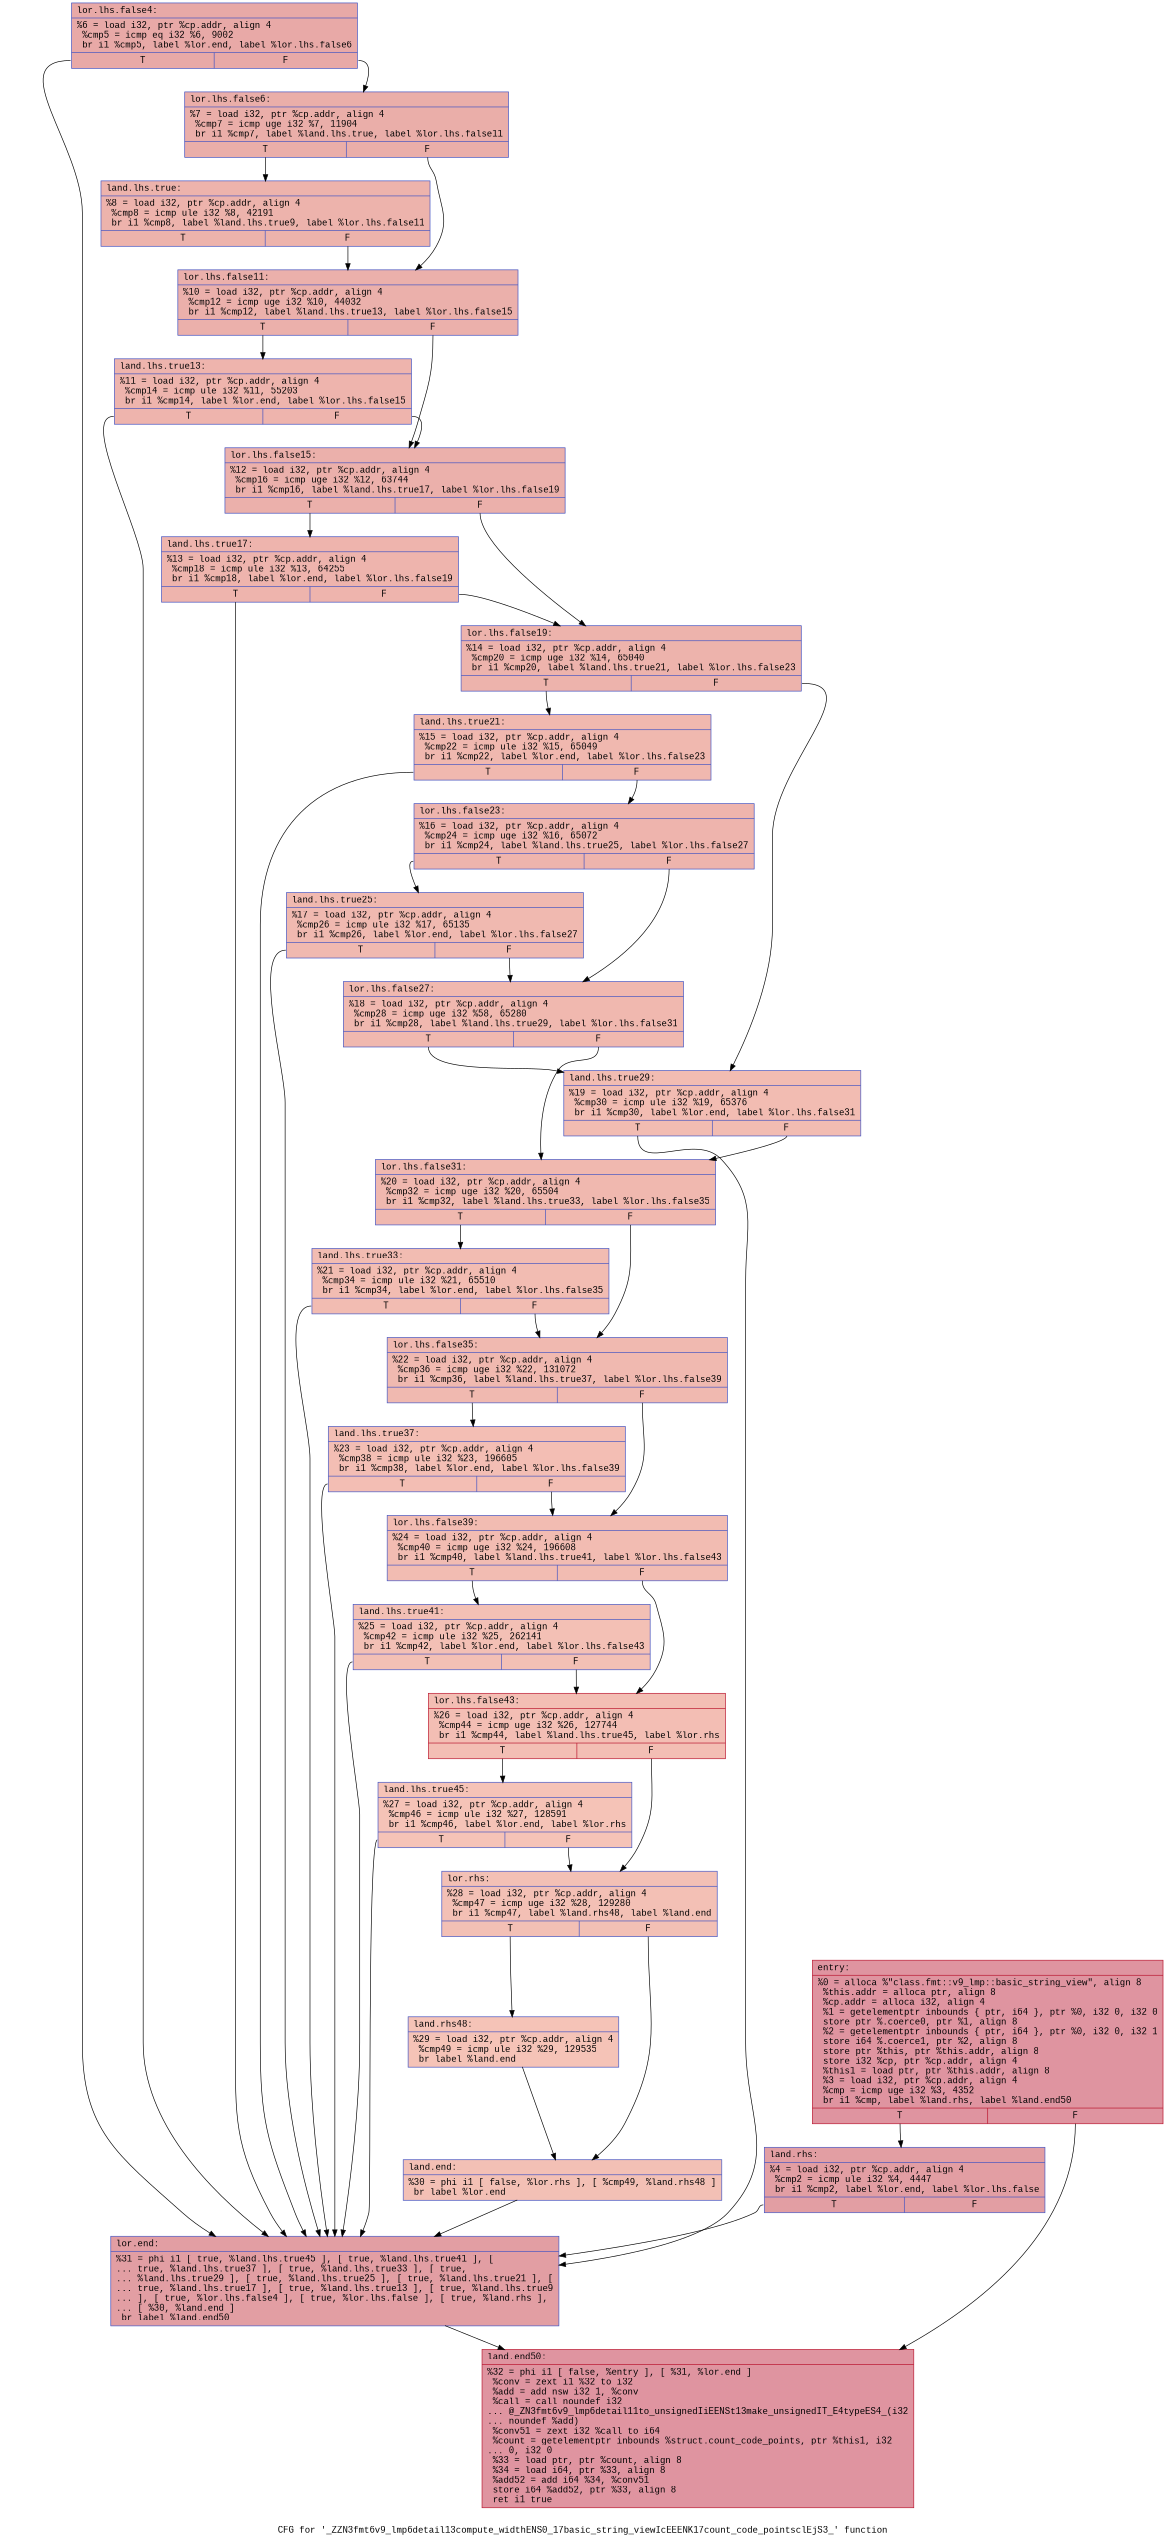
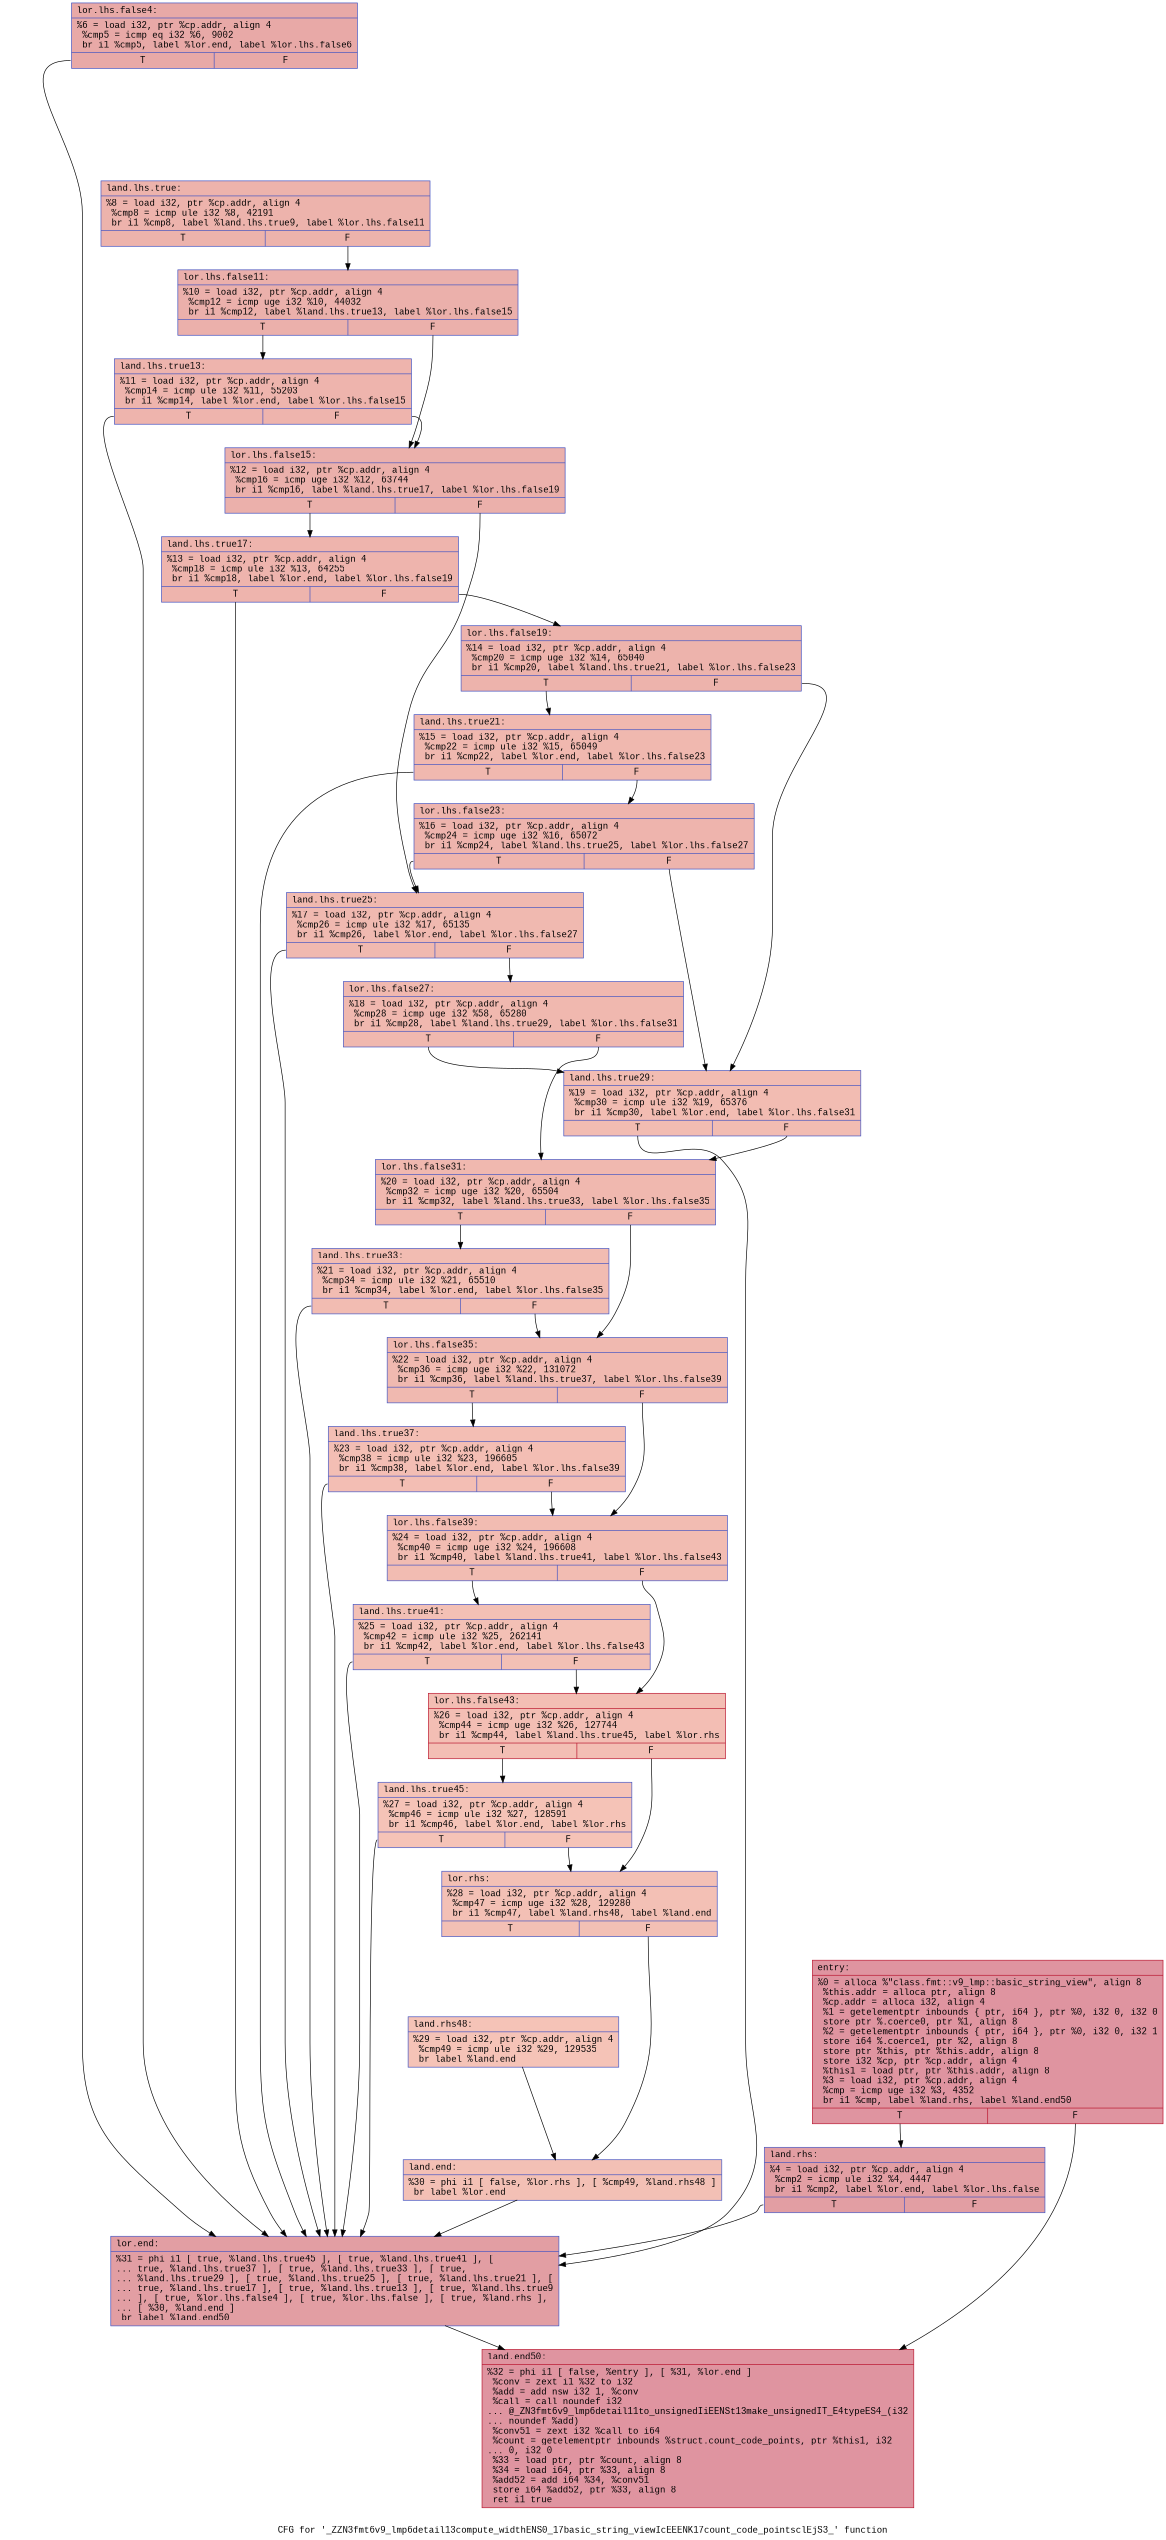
(347, 125) -> none
(522, 574) -> (414, 694)
(643, 933) -> (687, 967)
(511, 1973) -> none
